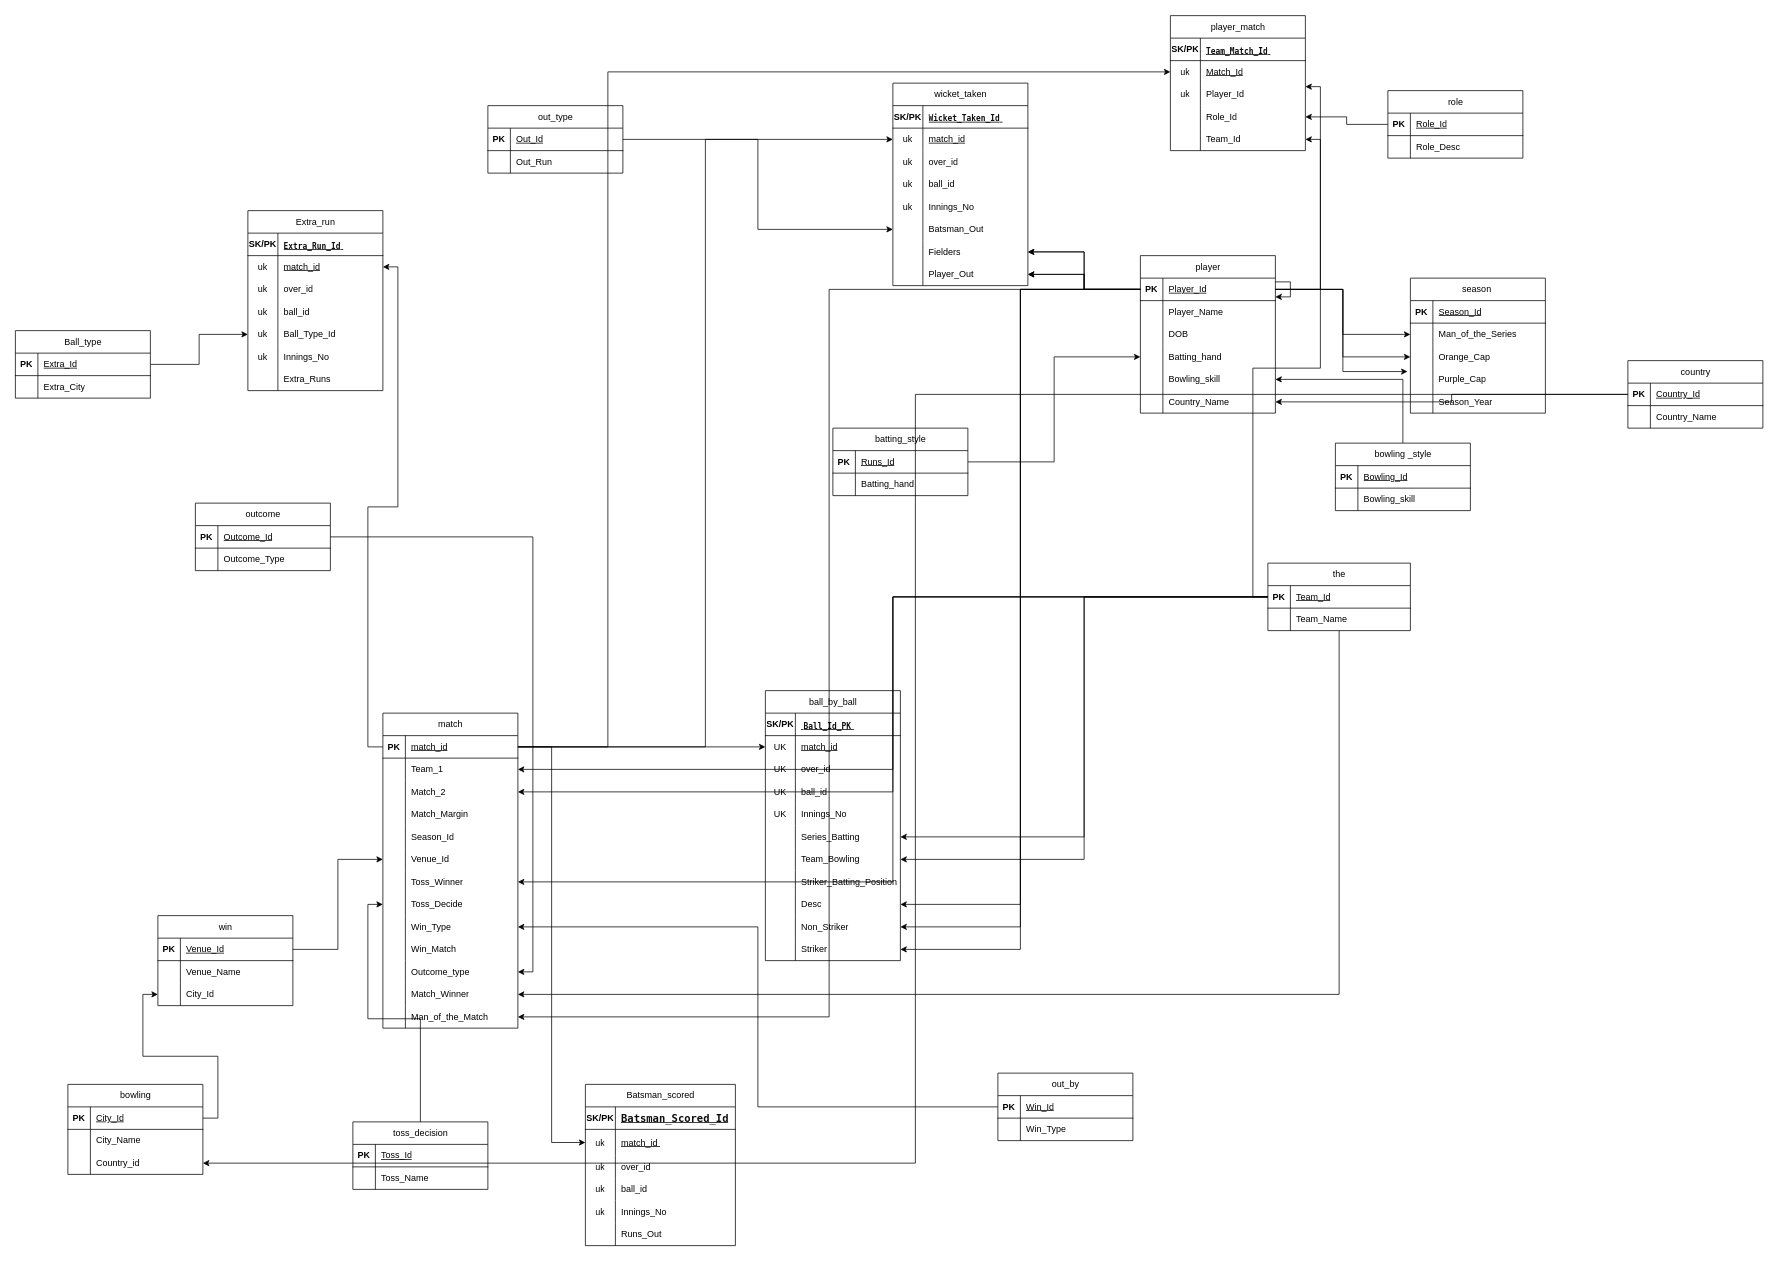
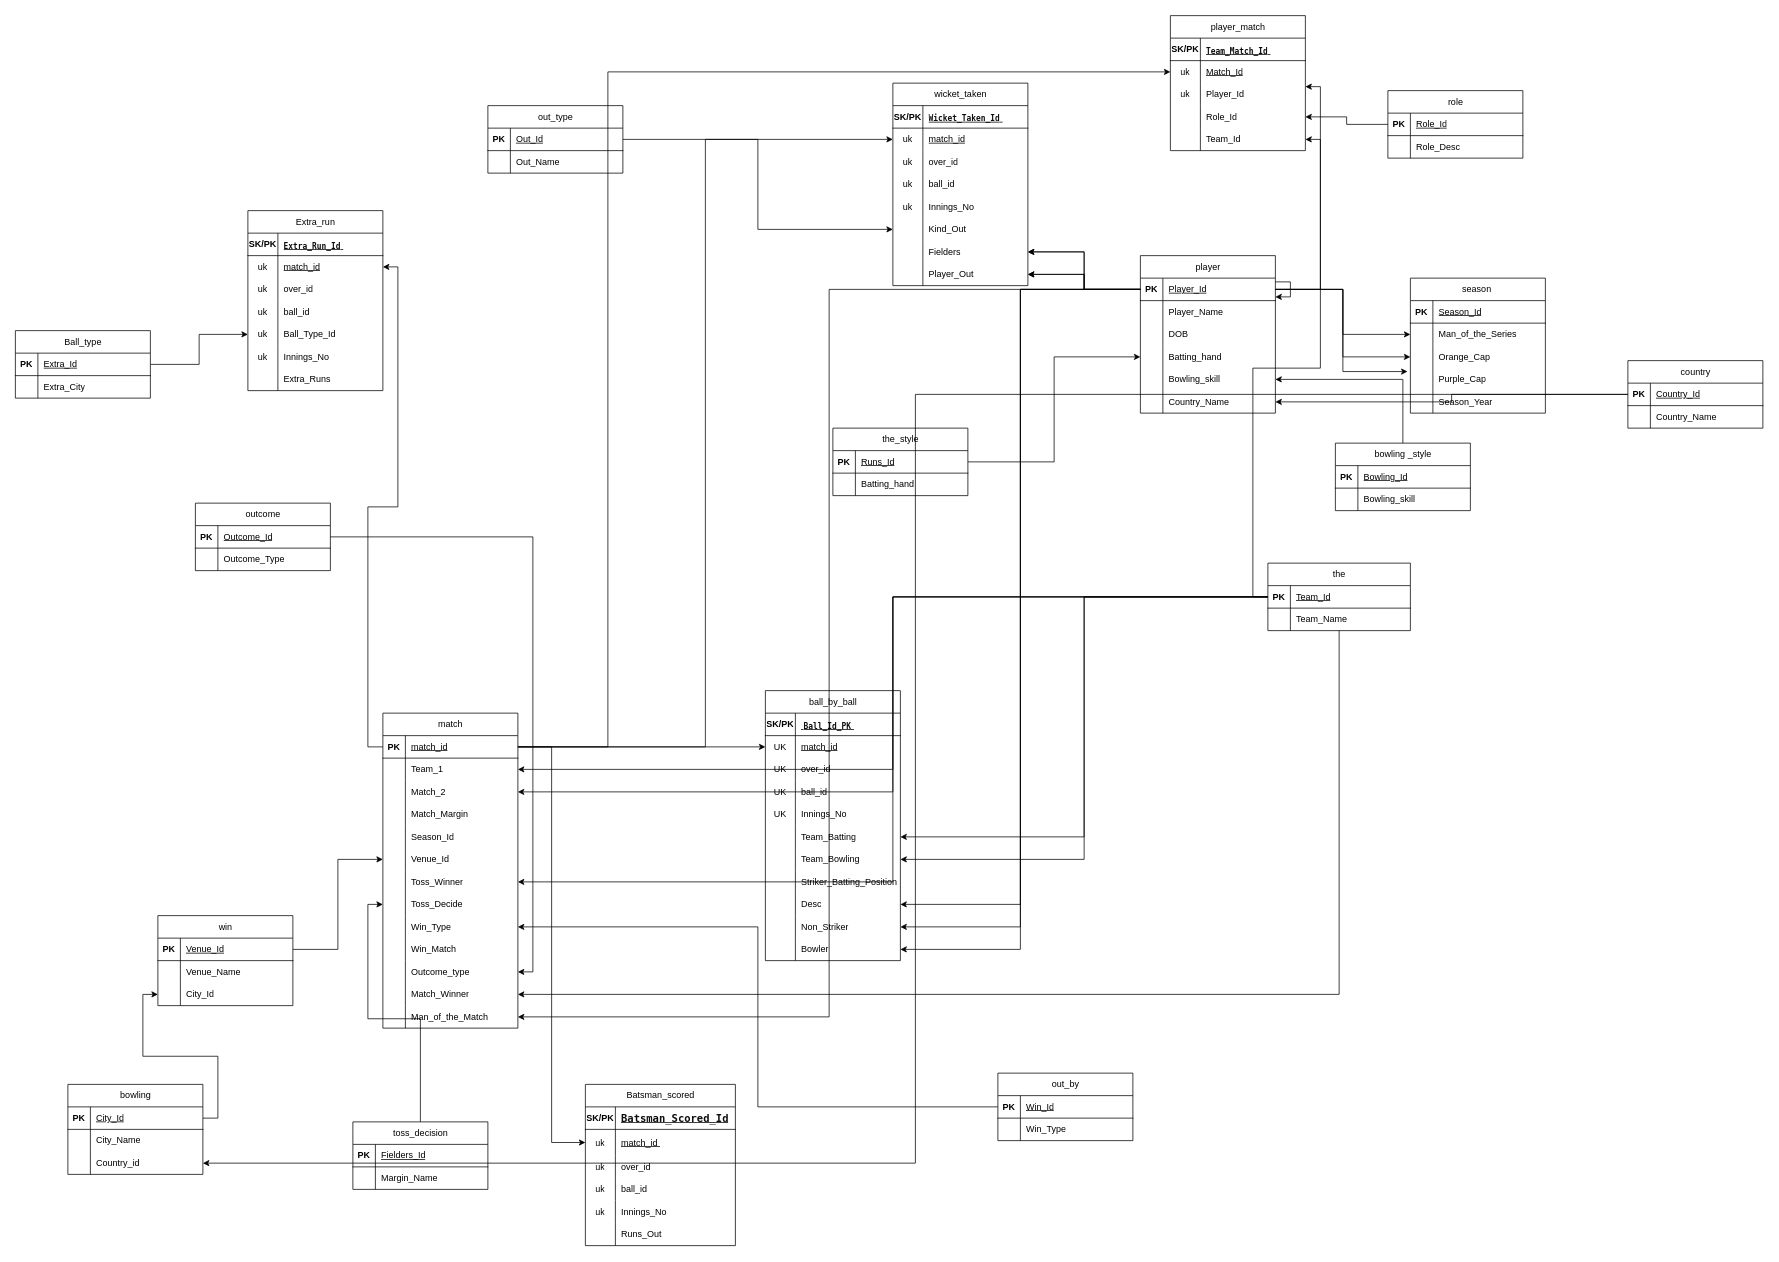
(534, 162) -> (537, 162)
(957, 229) -> (948, 229)
(901, 439) -> (901, 439)
(834, 837) -> (830, 837)
(818, 949) -> (815, 949)
(399, 1155) -> (407, 1155)
(404, 1178) -> (408, 1178)
